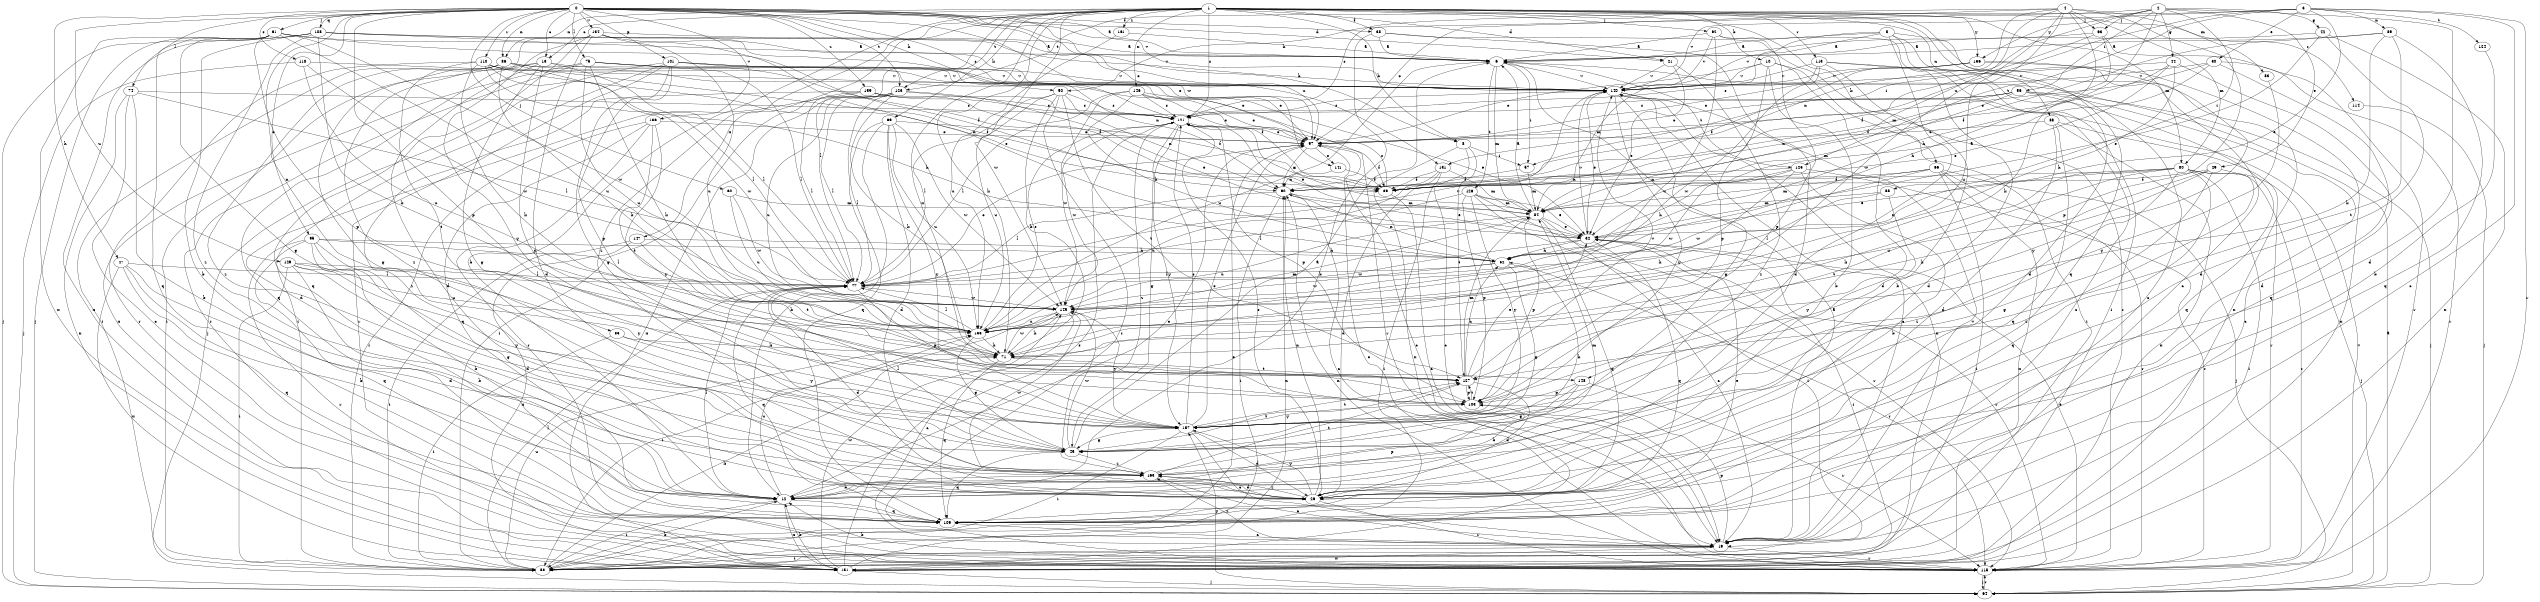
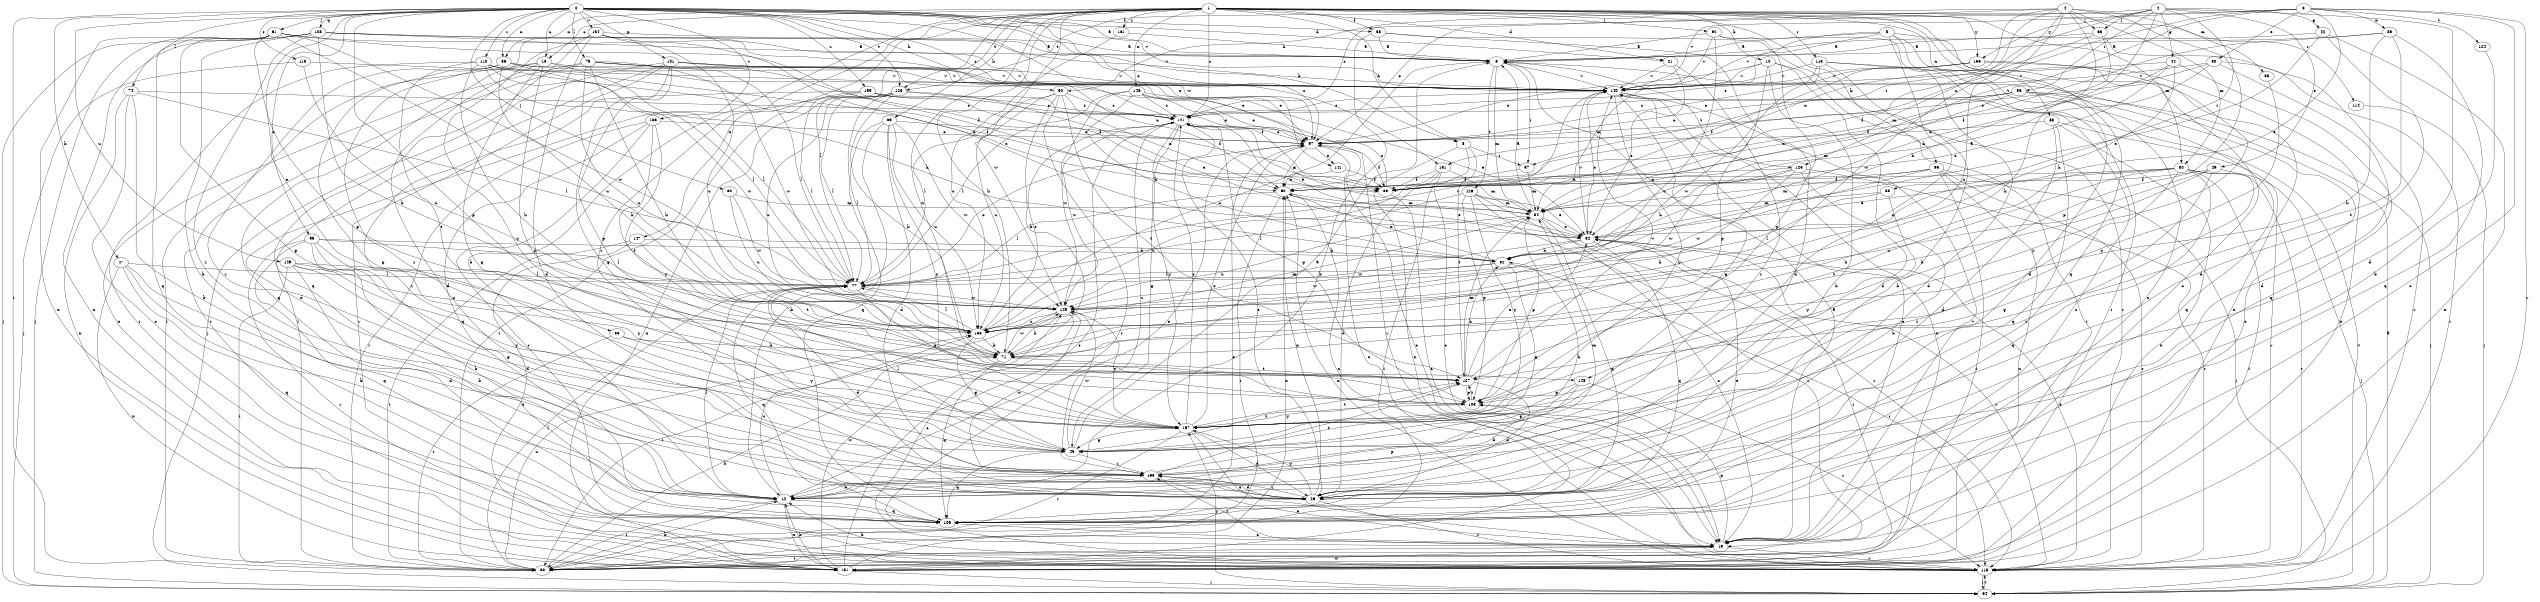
(682, 250) -> (800, 224)
(112, 348) -> (13, 259)
